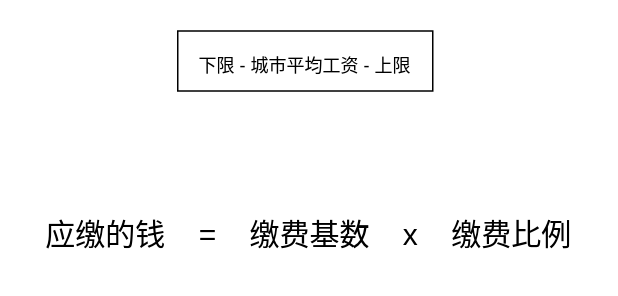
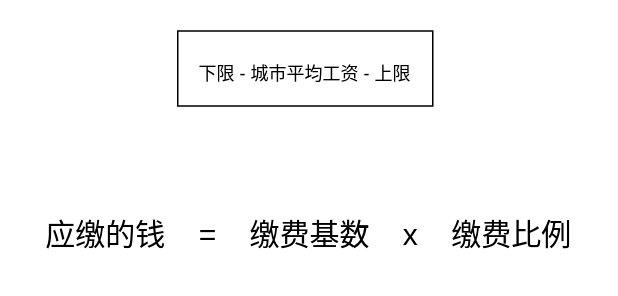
(305, 61) -> (305, 68)
